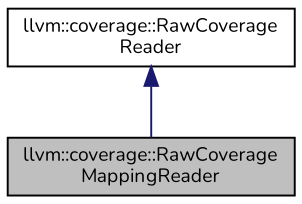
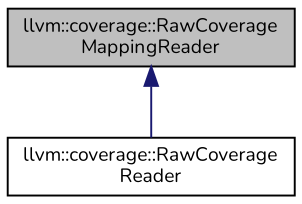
(151, 112) -> (151, 112)
